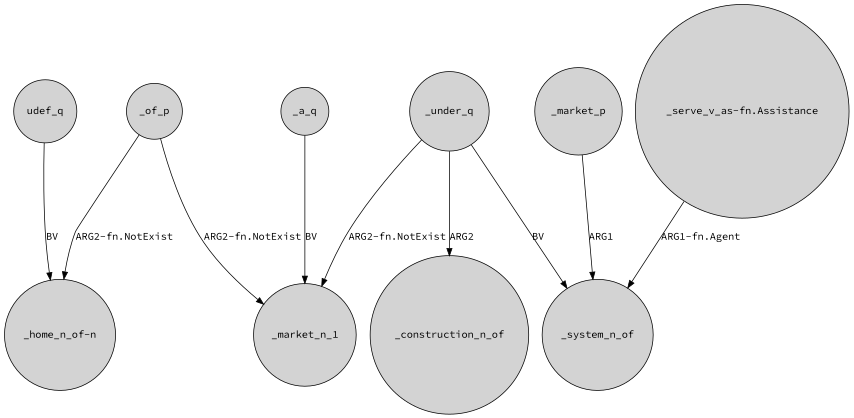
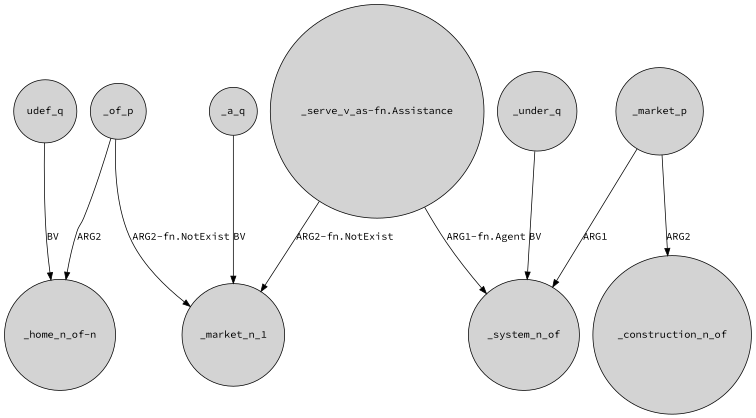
(449, 200) -> (665, 202)
(366, 205) -> (292, 243)
(125, 237) -> (90, 237)
